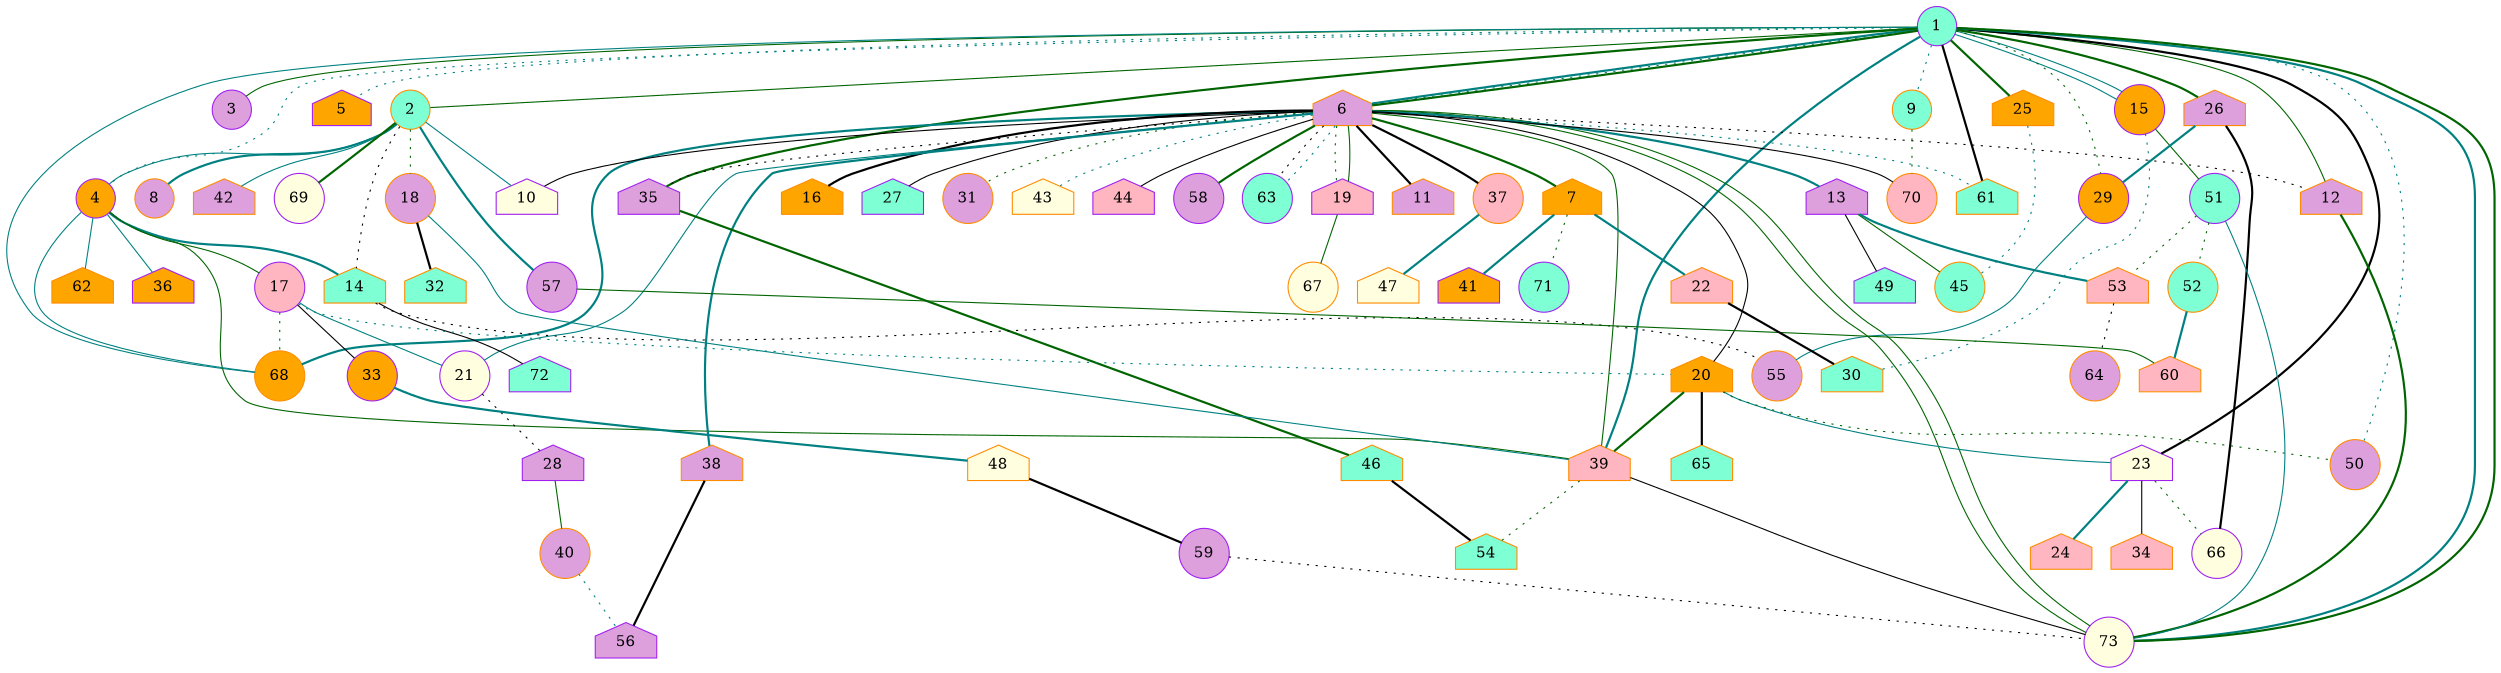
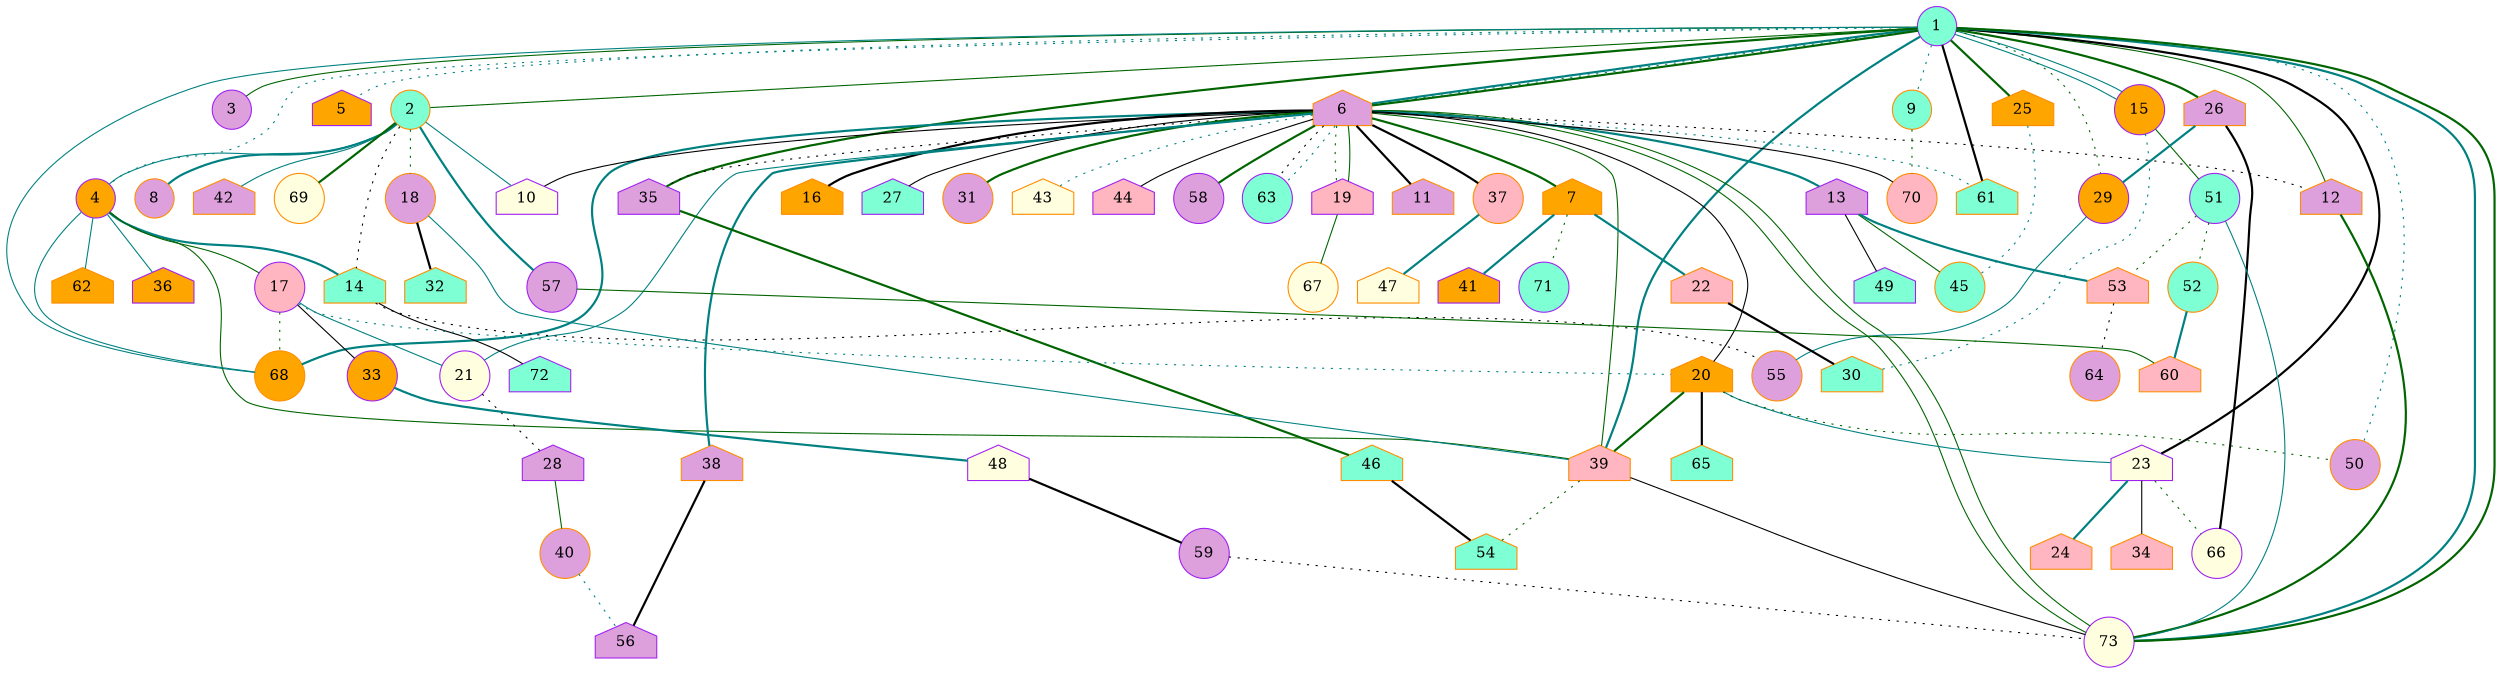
(1114, 140) -> (1114, 140)
(299, 198) -> (299, 198)
(998, 465) -> (998, 465)
